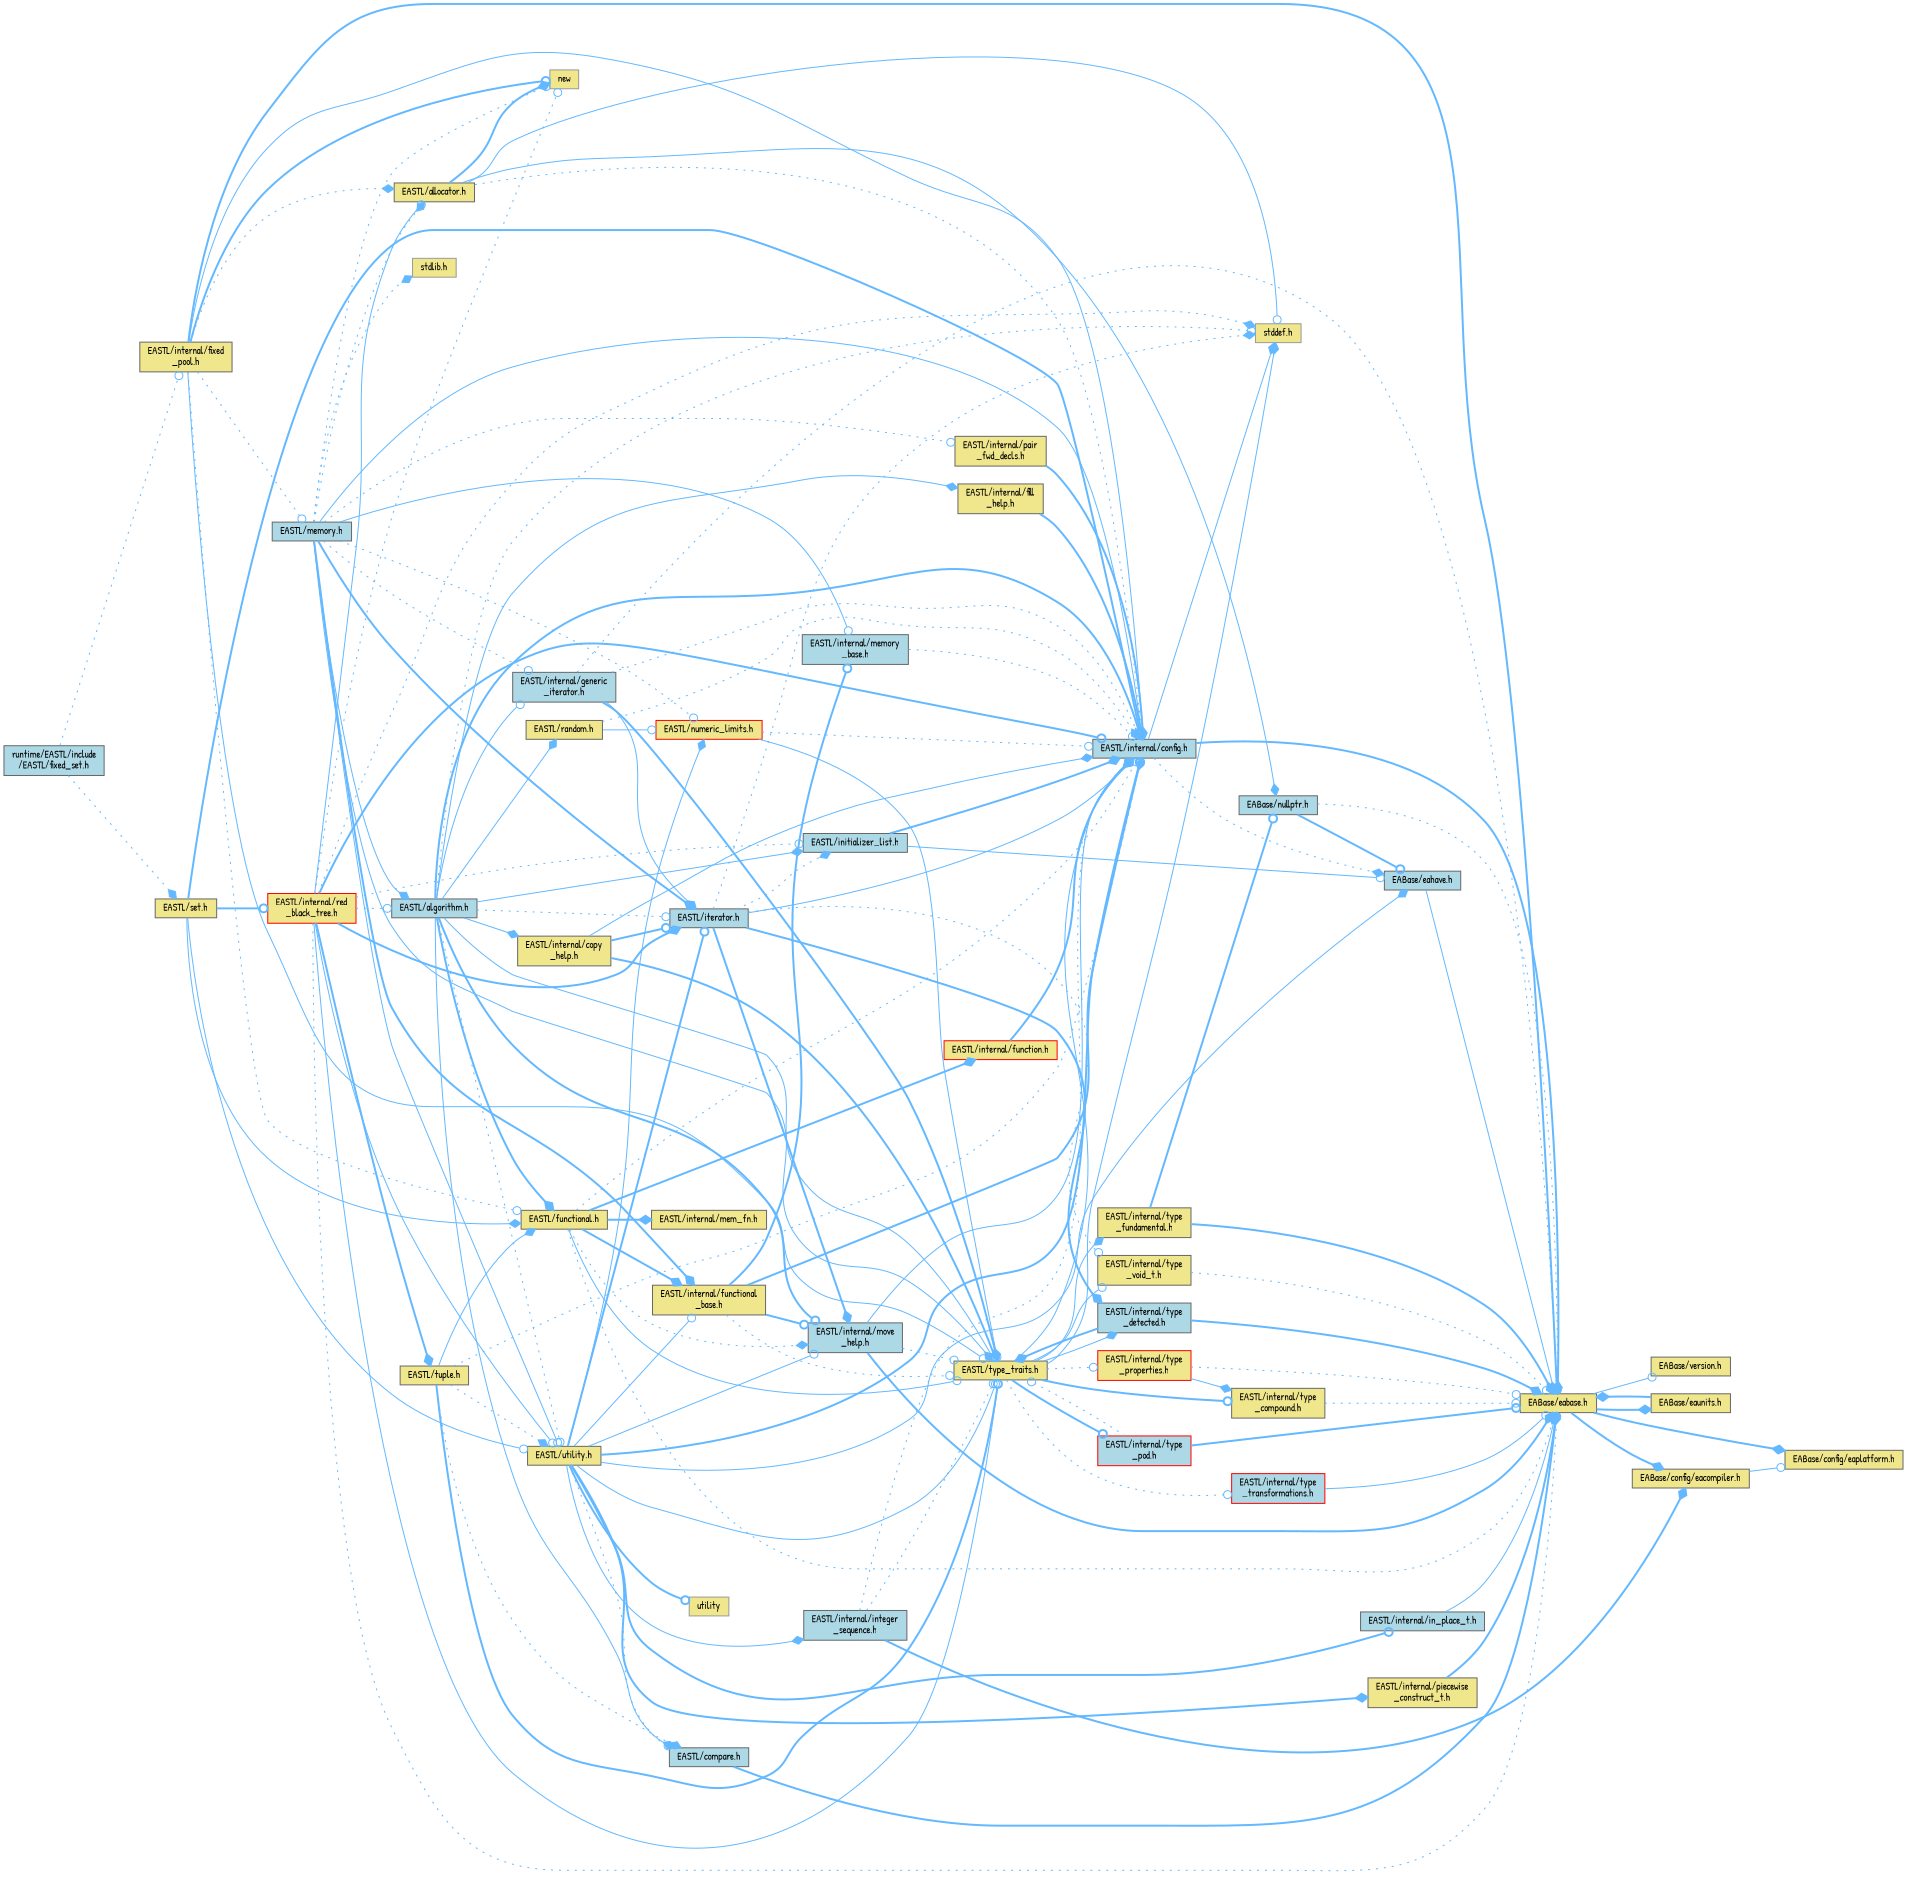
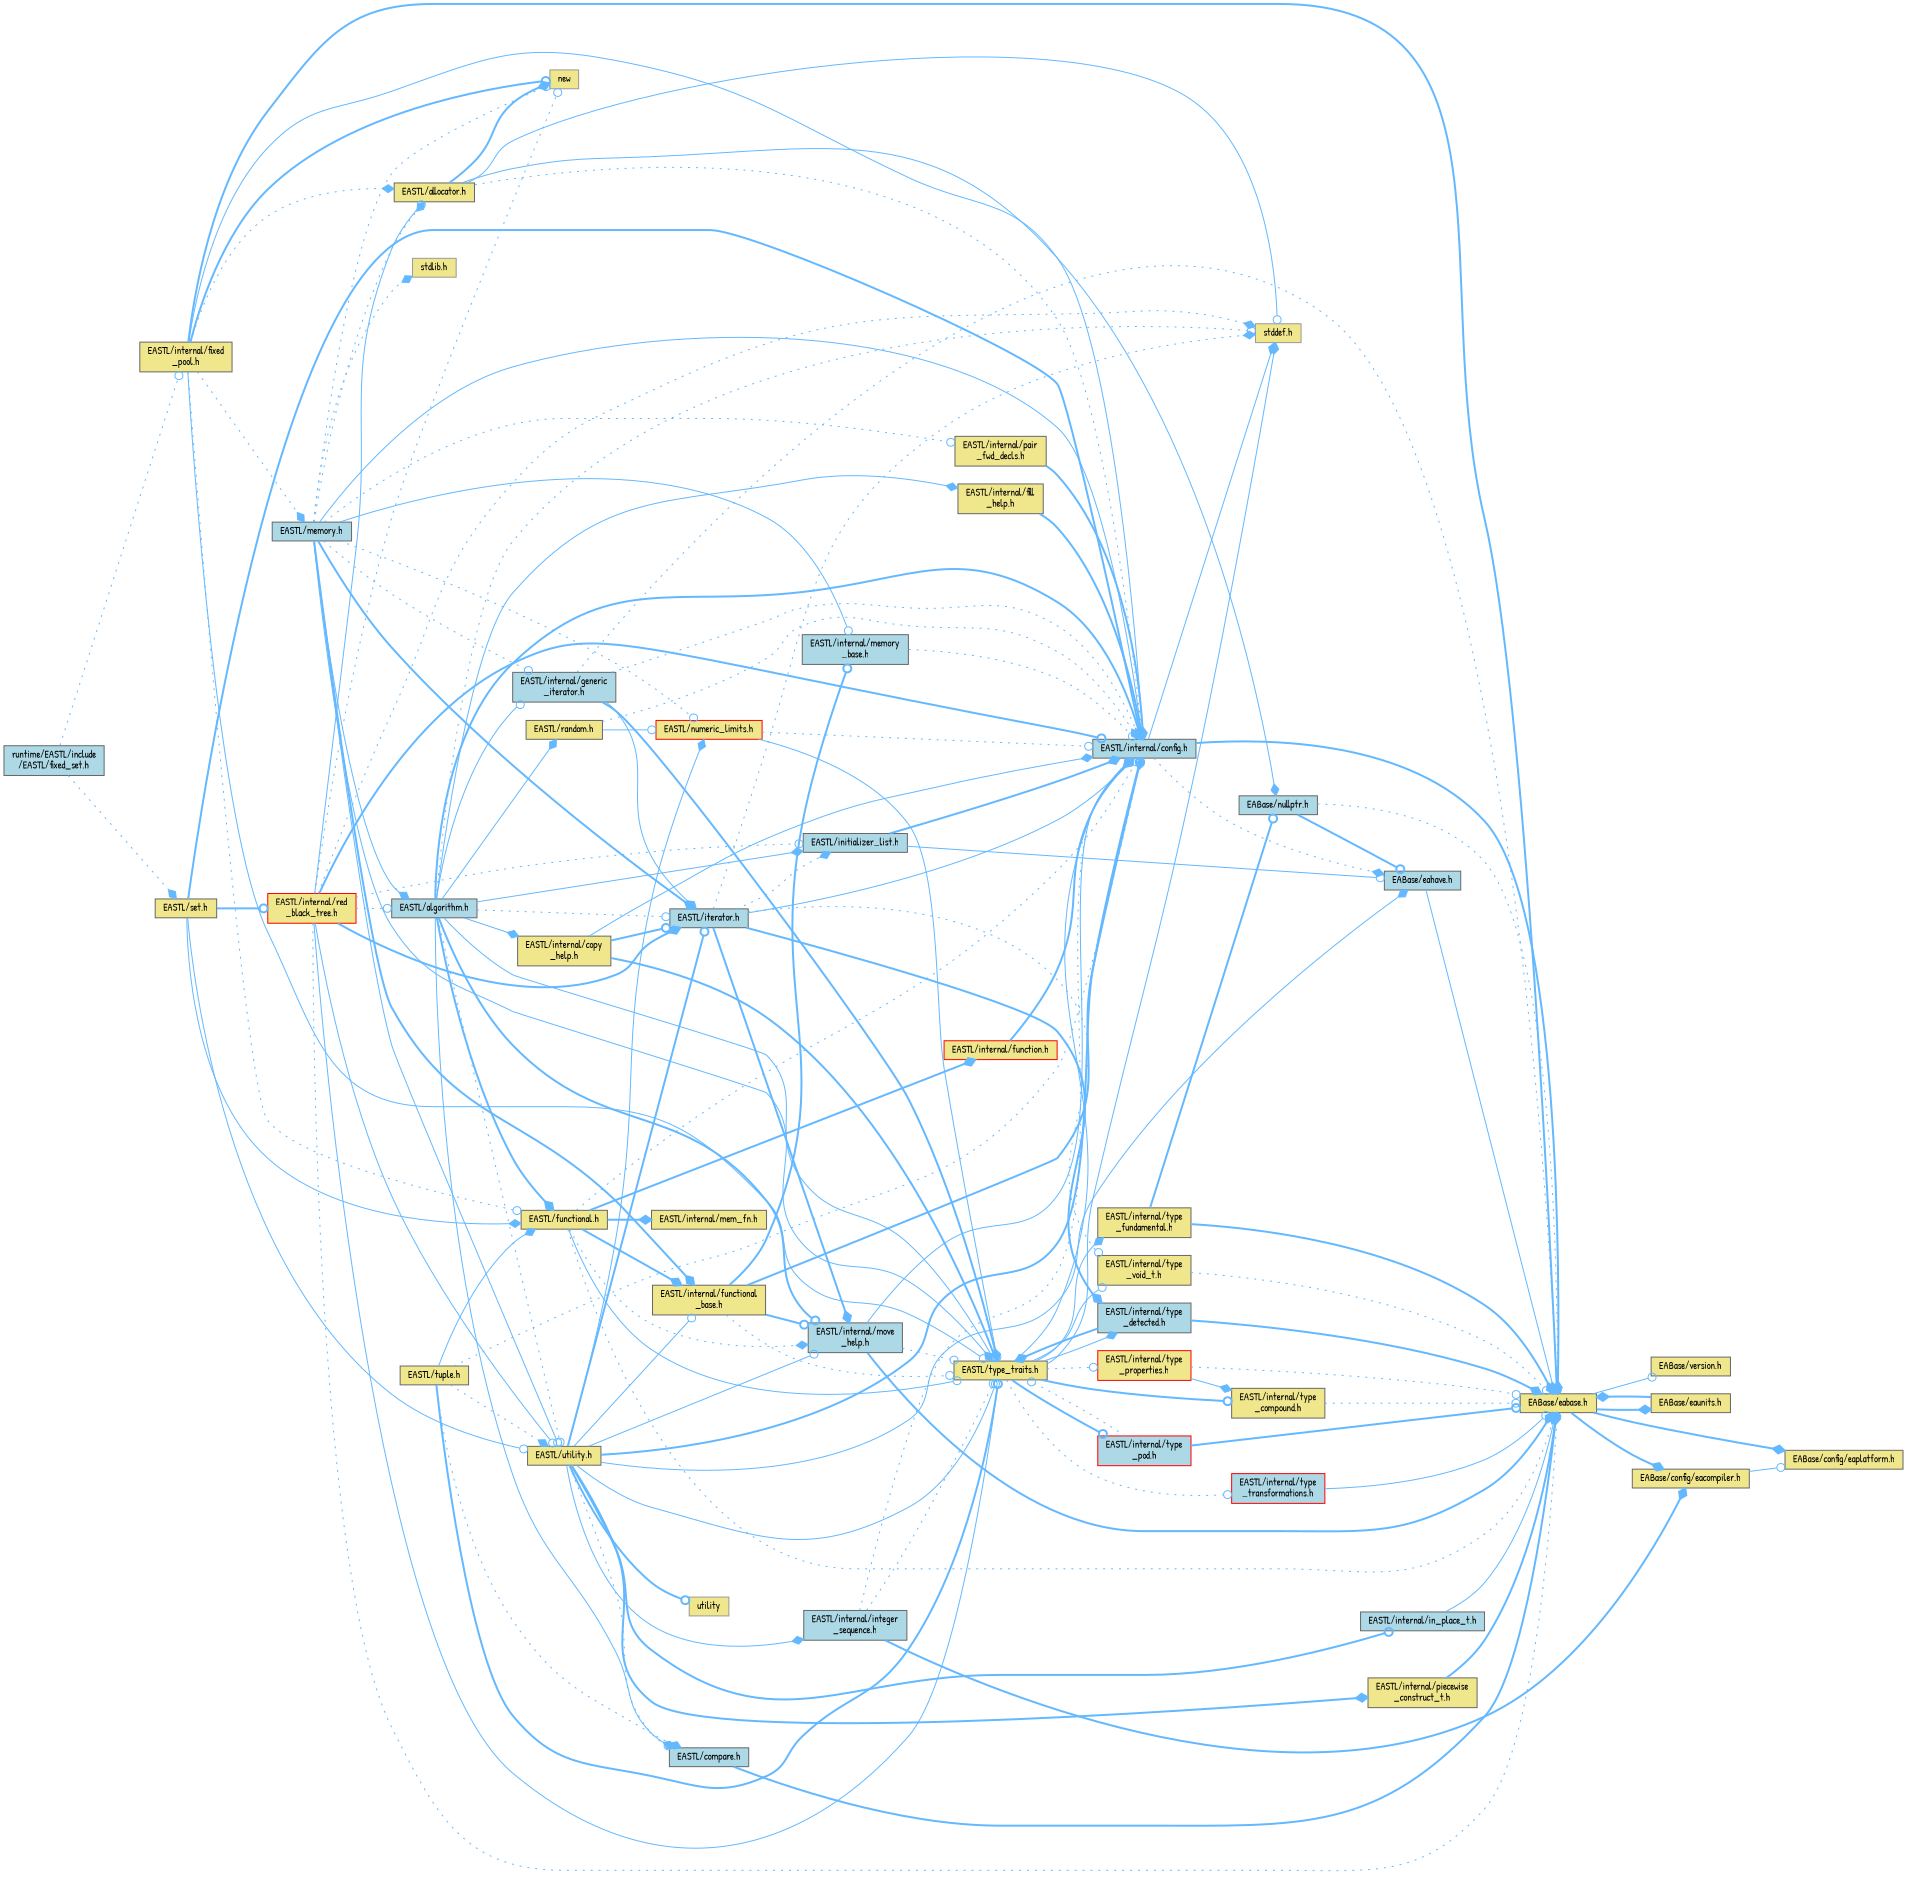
(248, 444) -> (248, 444)
(378, 1183) -> none
